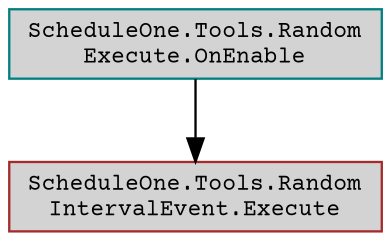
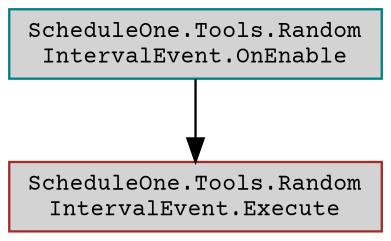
(196, 44) -> (196, 44)
